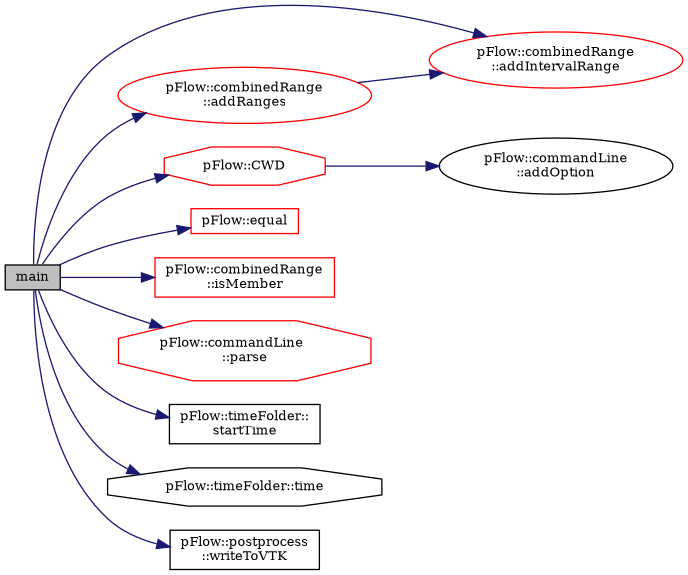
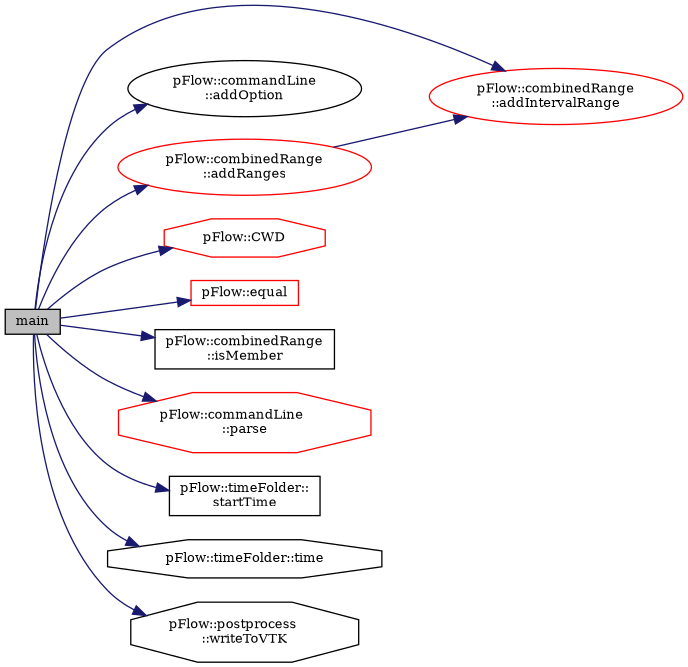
(375, 166) -> (62, 197)
(245, 277) -> (245, 349)
(245, 550) -> (245, 632)
